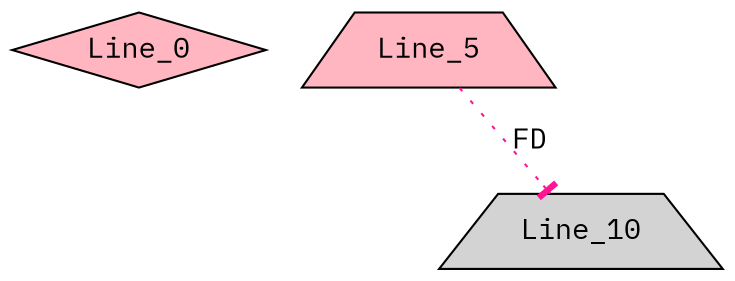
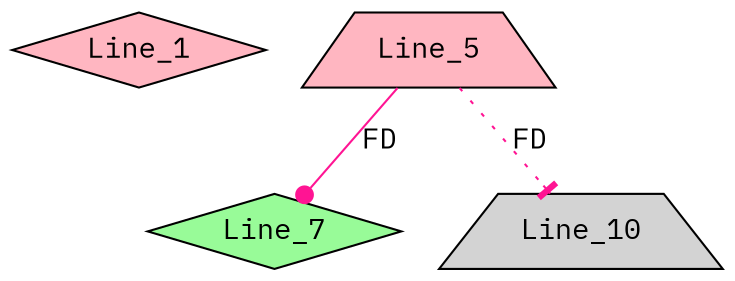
(139, 50) -> (139, 50)
none -> (274, 231)
